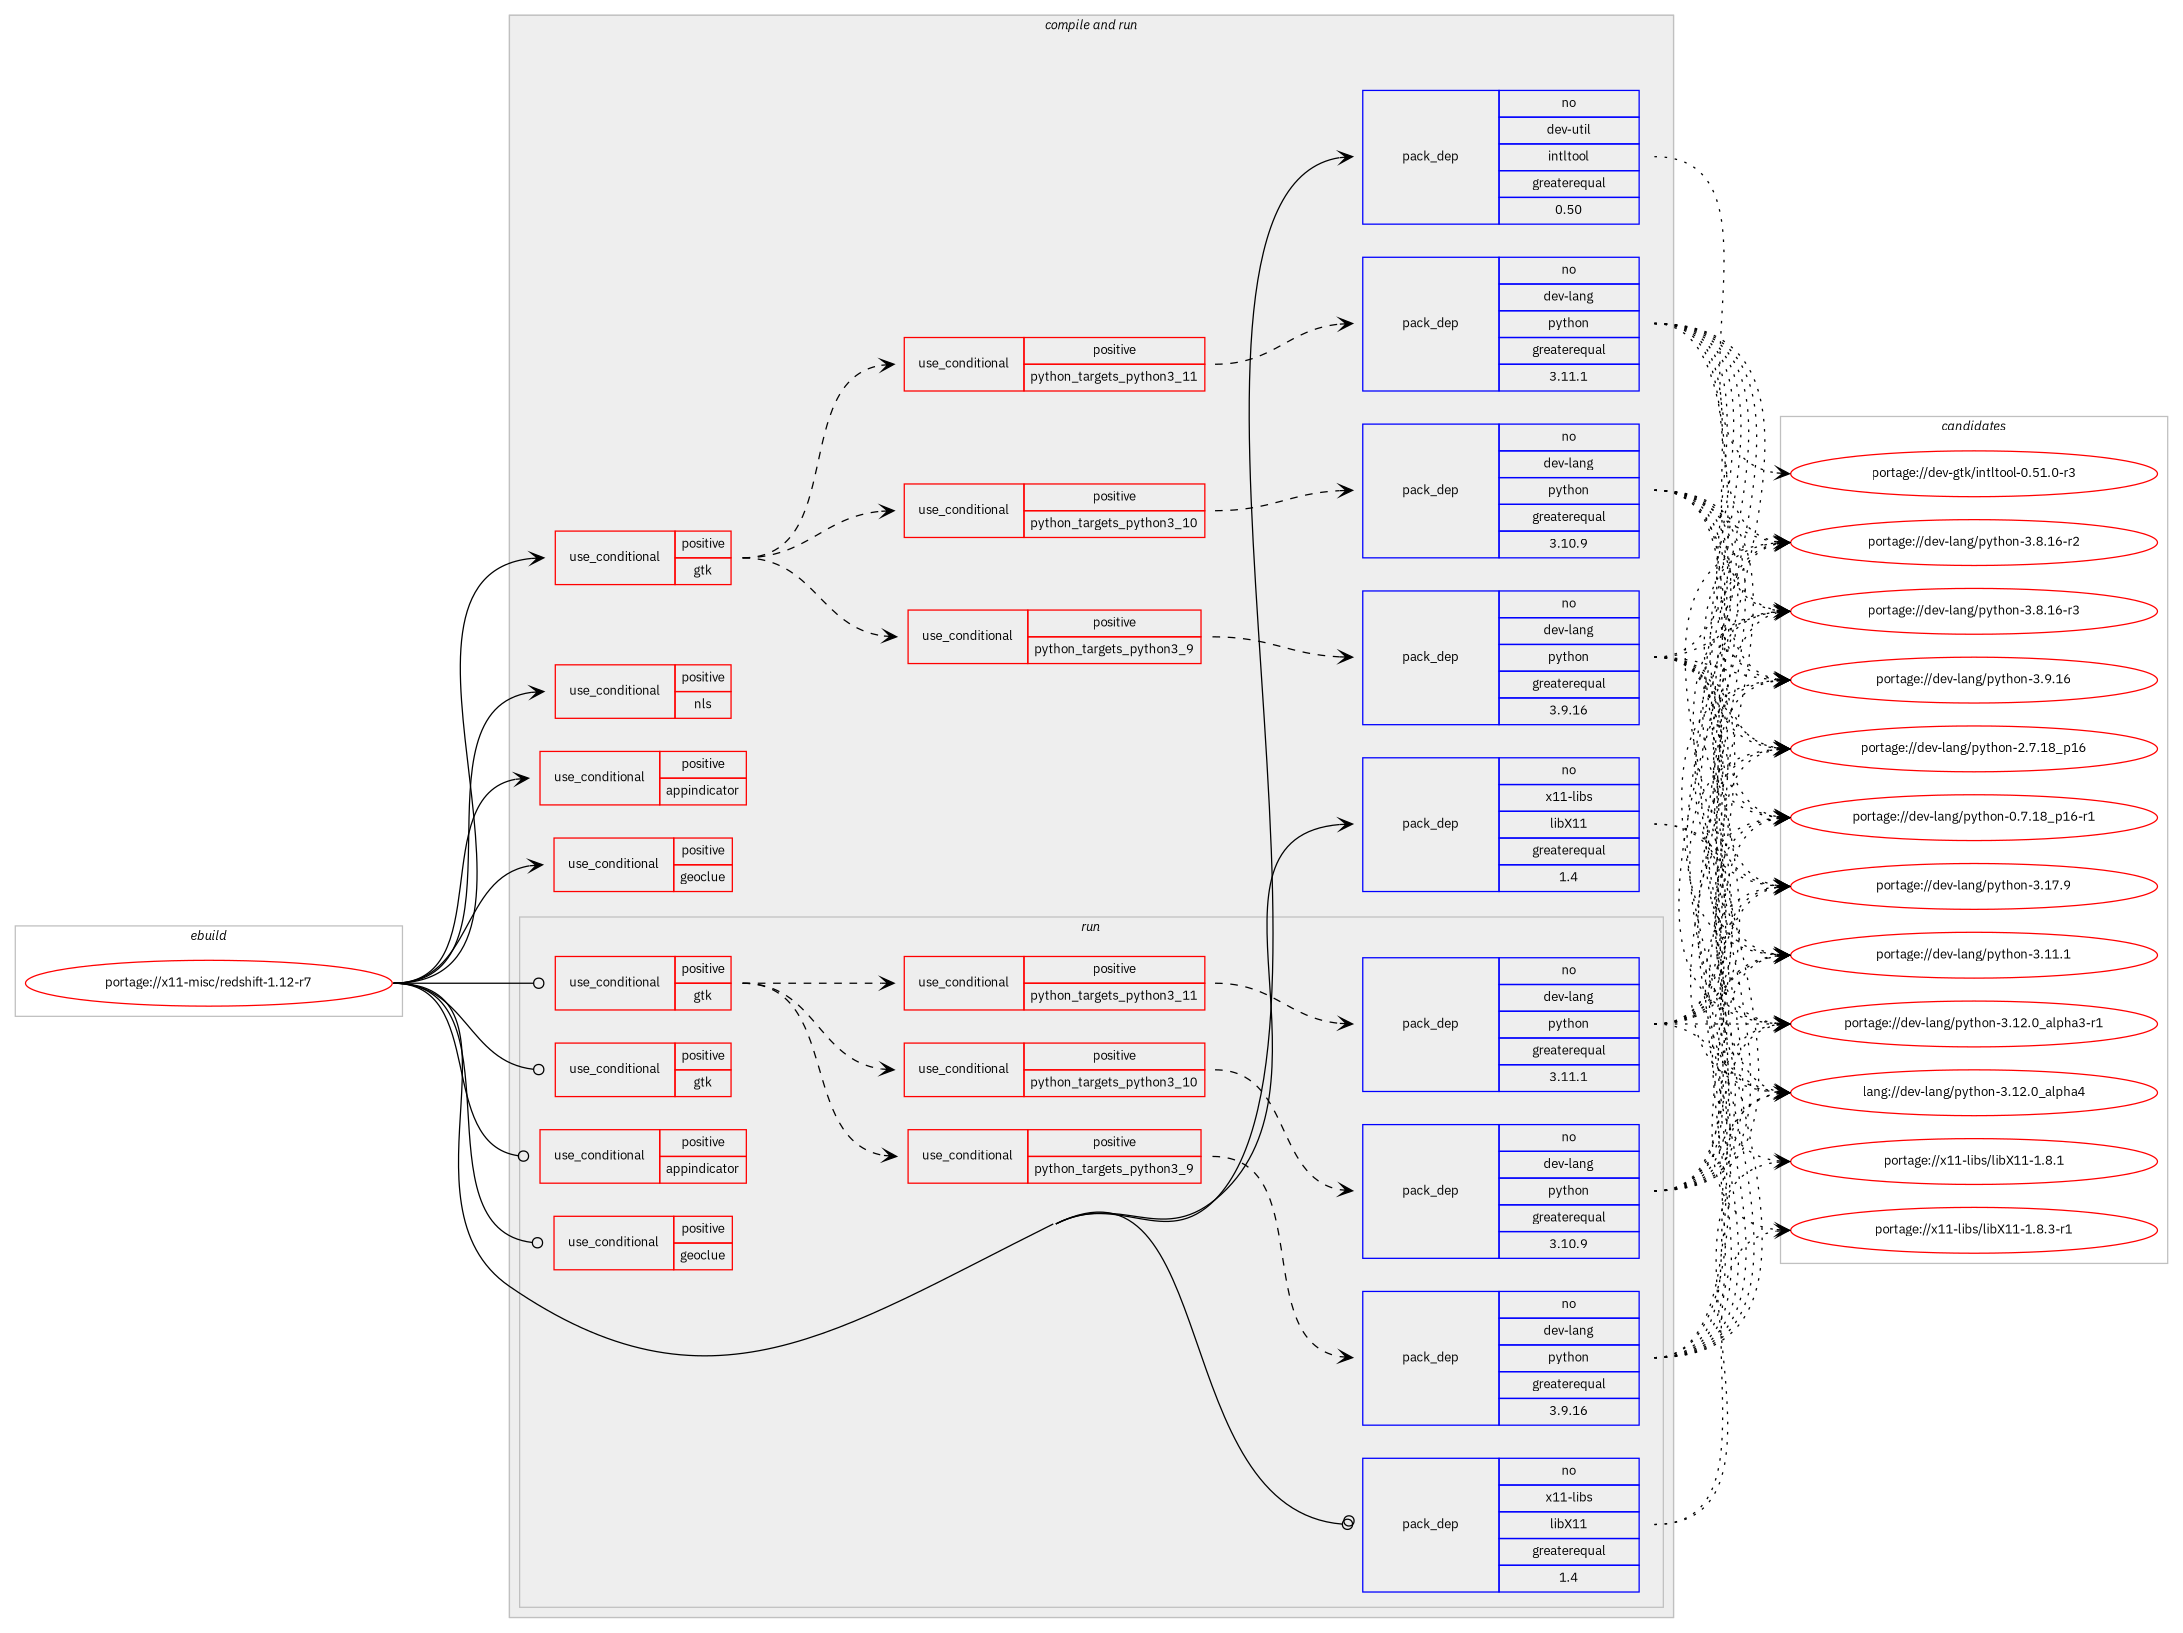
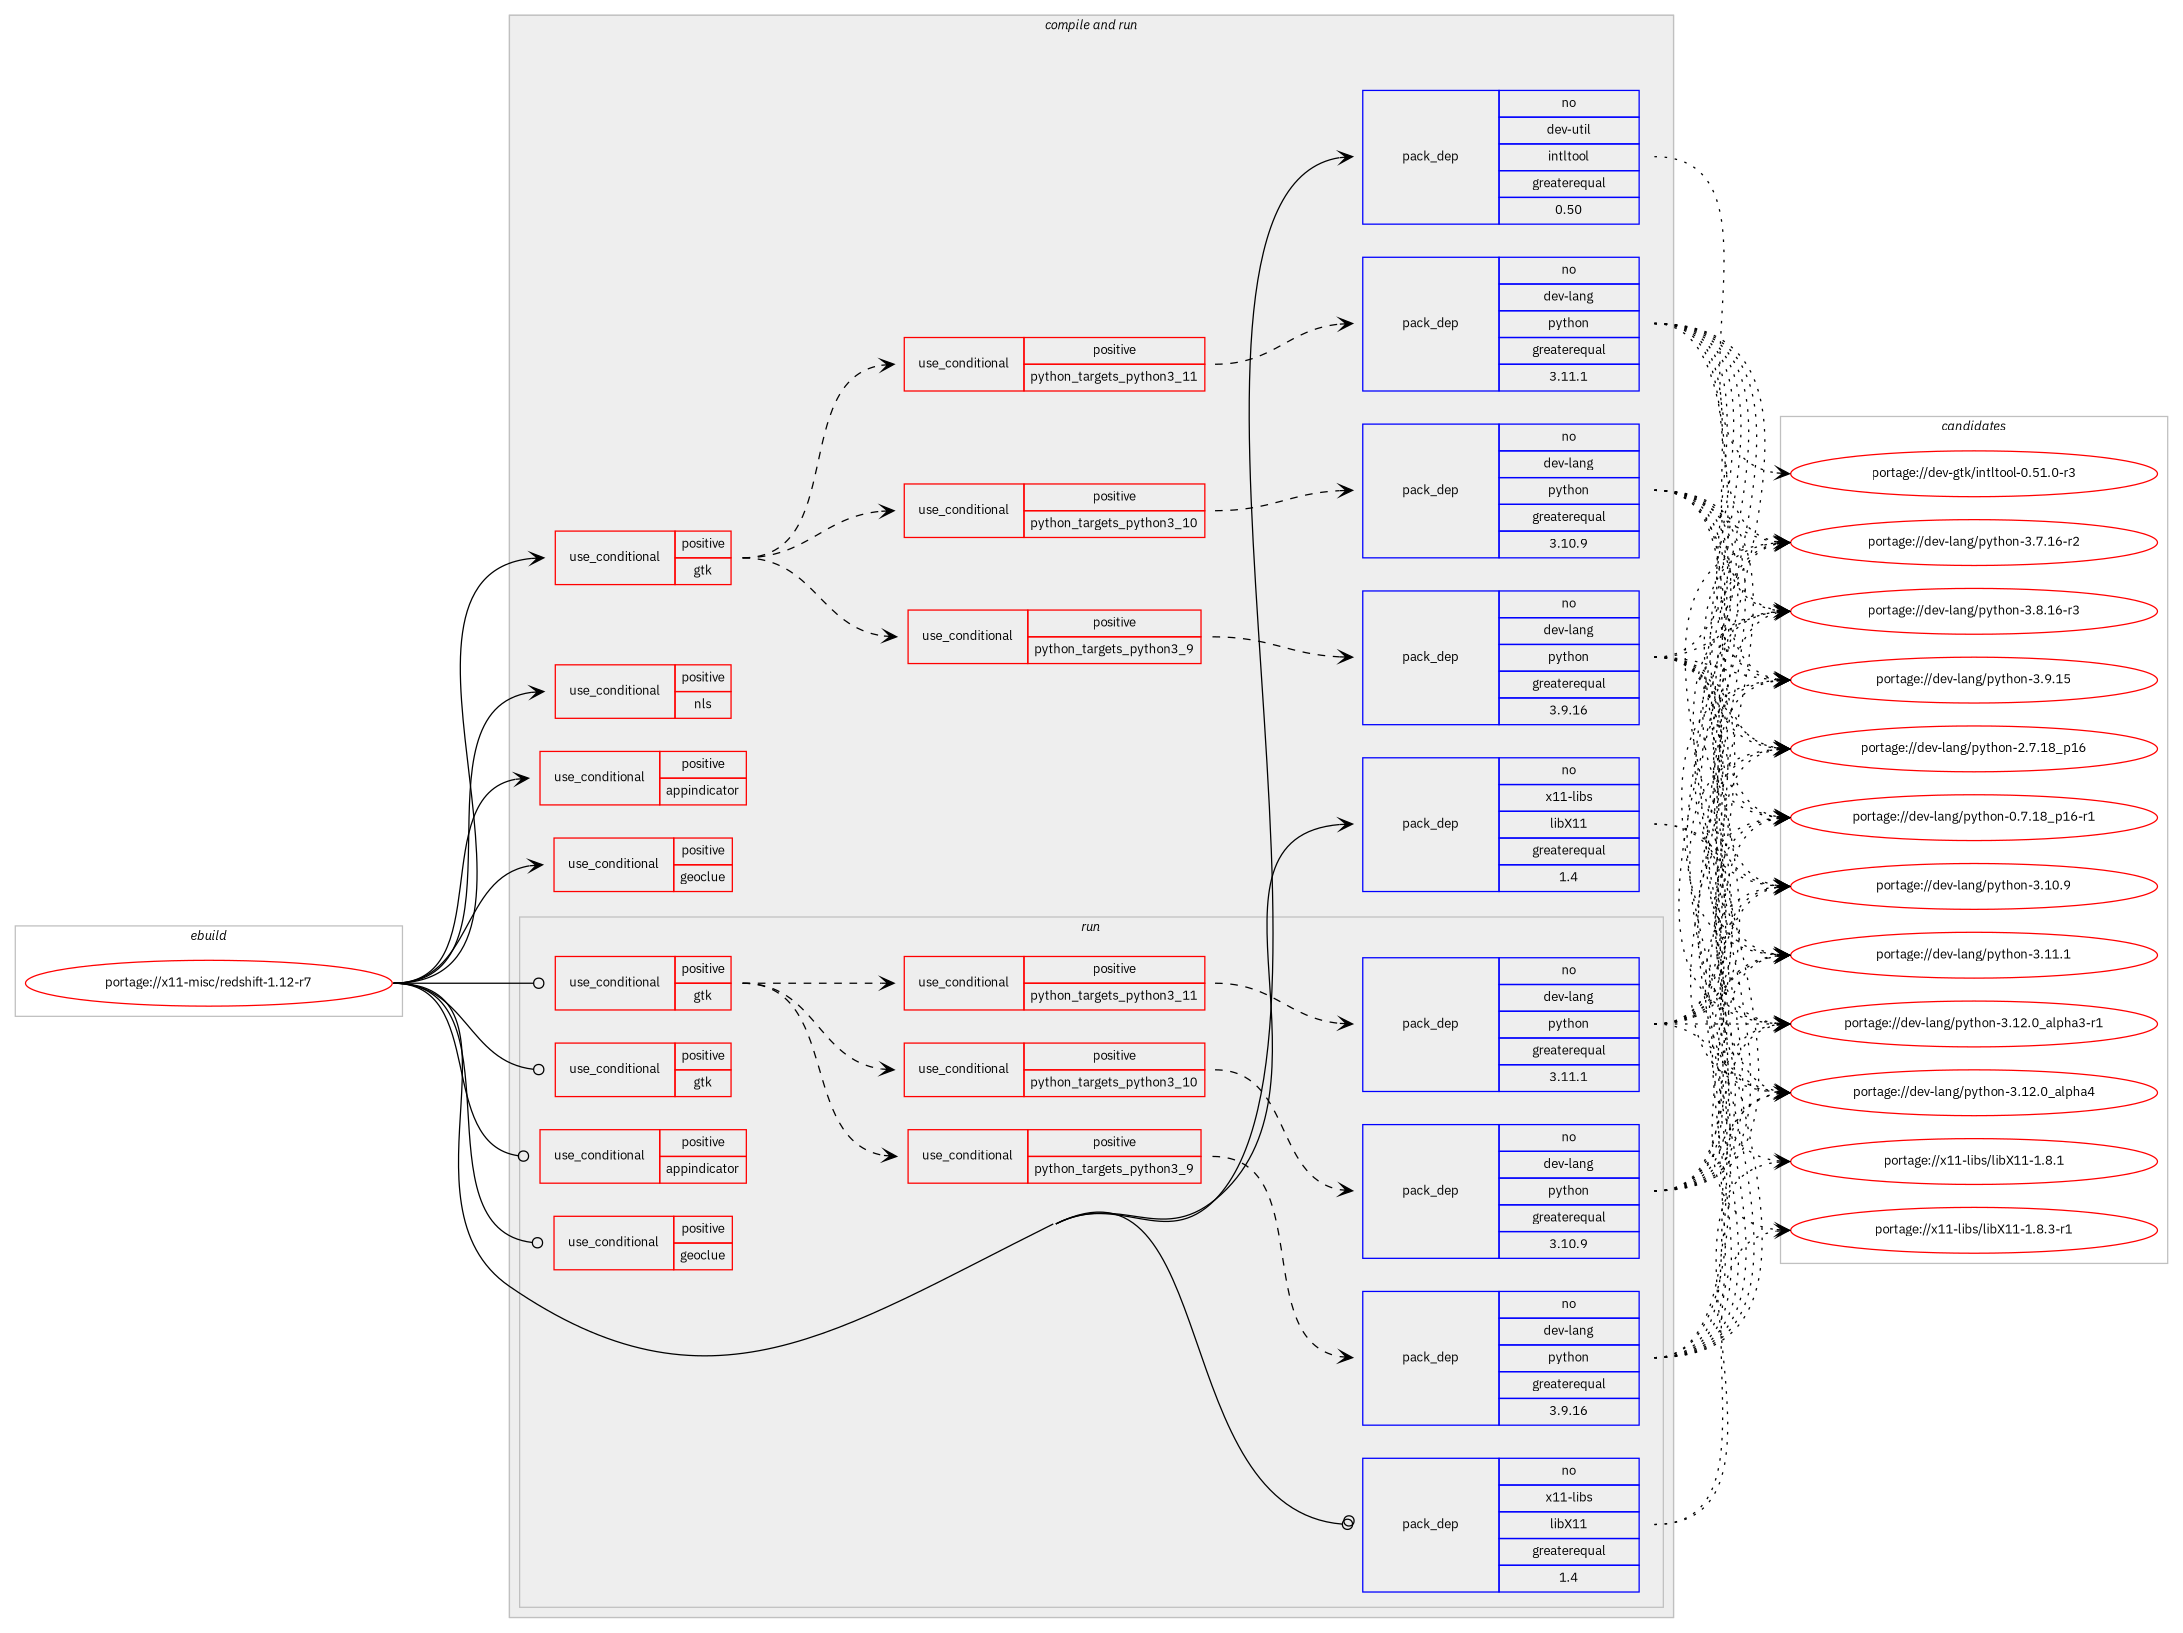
(1974, 543) -> (1974, 543)
(1974, 680) -> (1974, 680)
(1974, 886) -> (1974, 886)
(1974, 1093) -> (1974, 1093)
